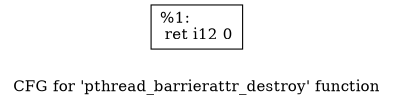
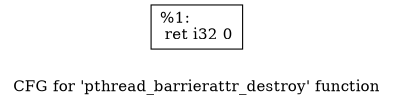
(197, 35) -> (197, 35)
